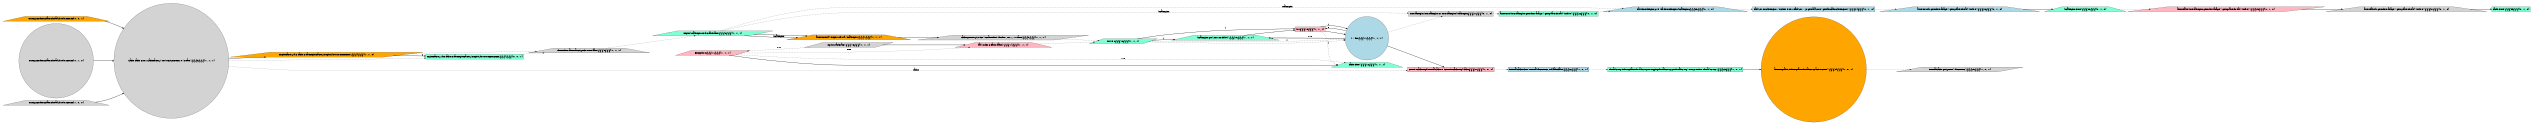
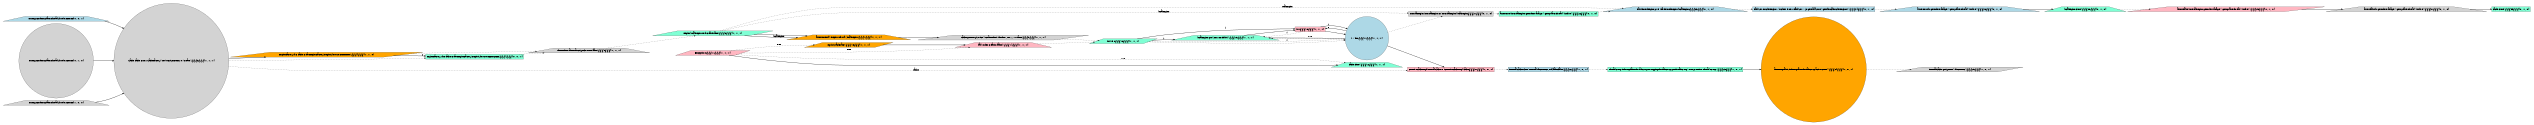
(56, 19) -> (56, 19)
(849, 45) -> (849, 45)
(1328, 48) -> (1283, 35)
(780, 49) -> (772, 46)
